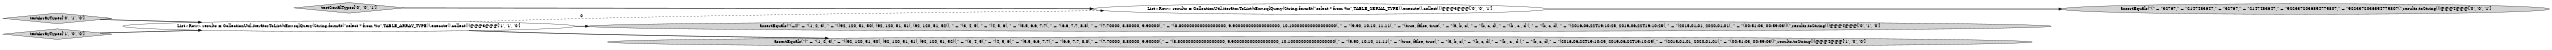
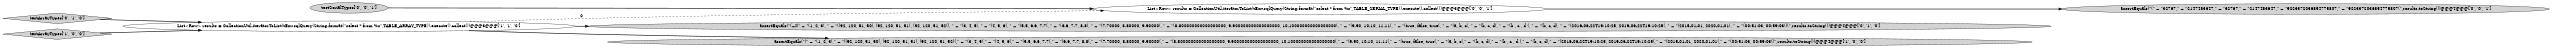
(349, 8) -> (349, 8)
